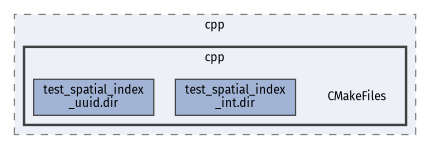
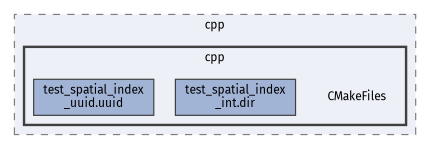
(94, 97) -> (94, 97)
